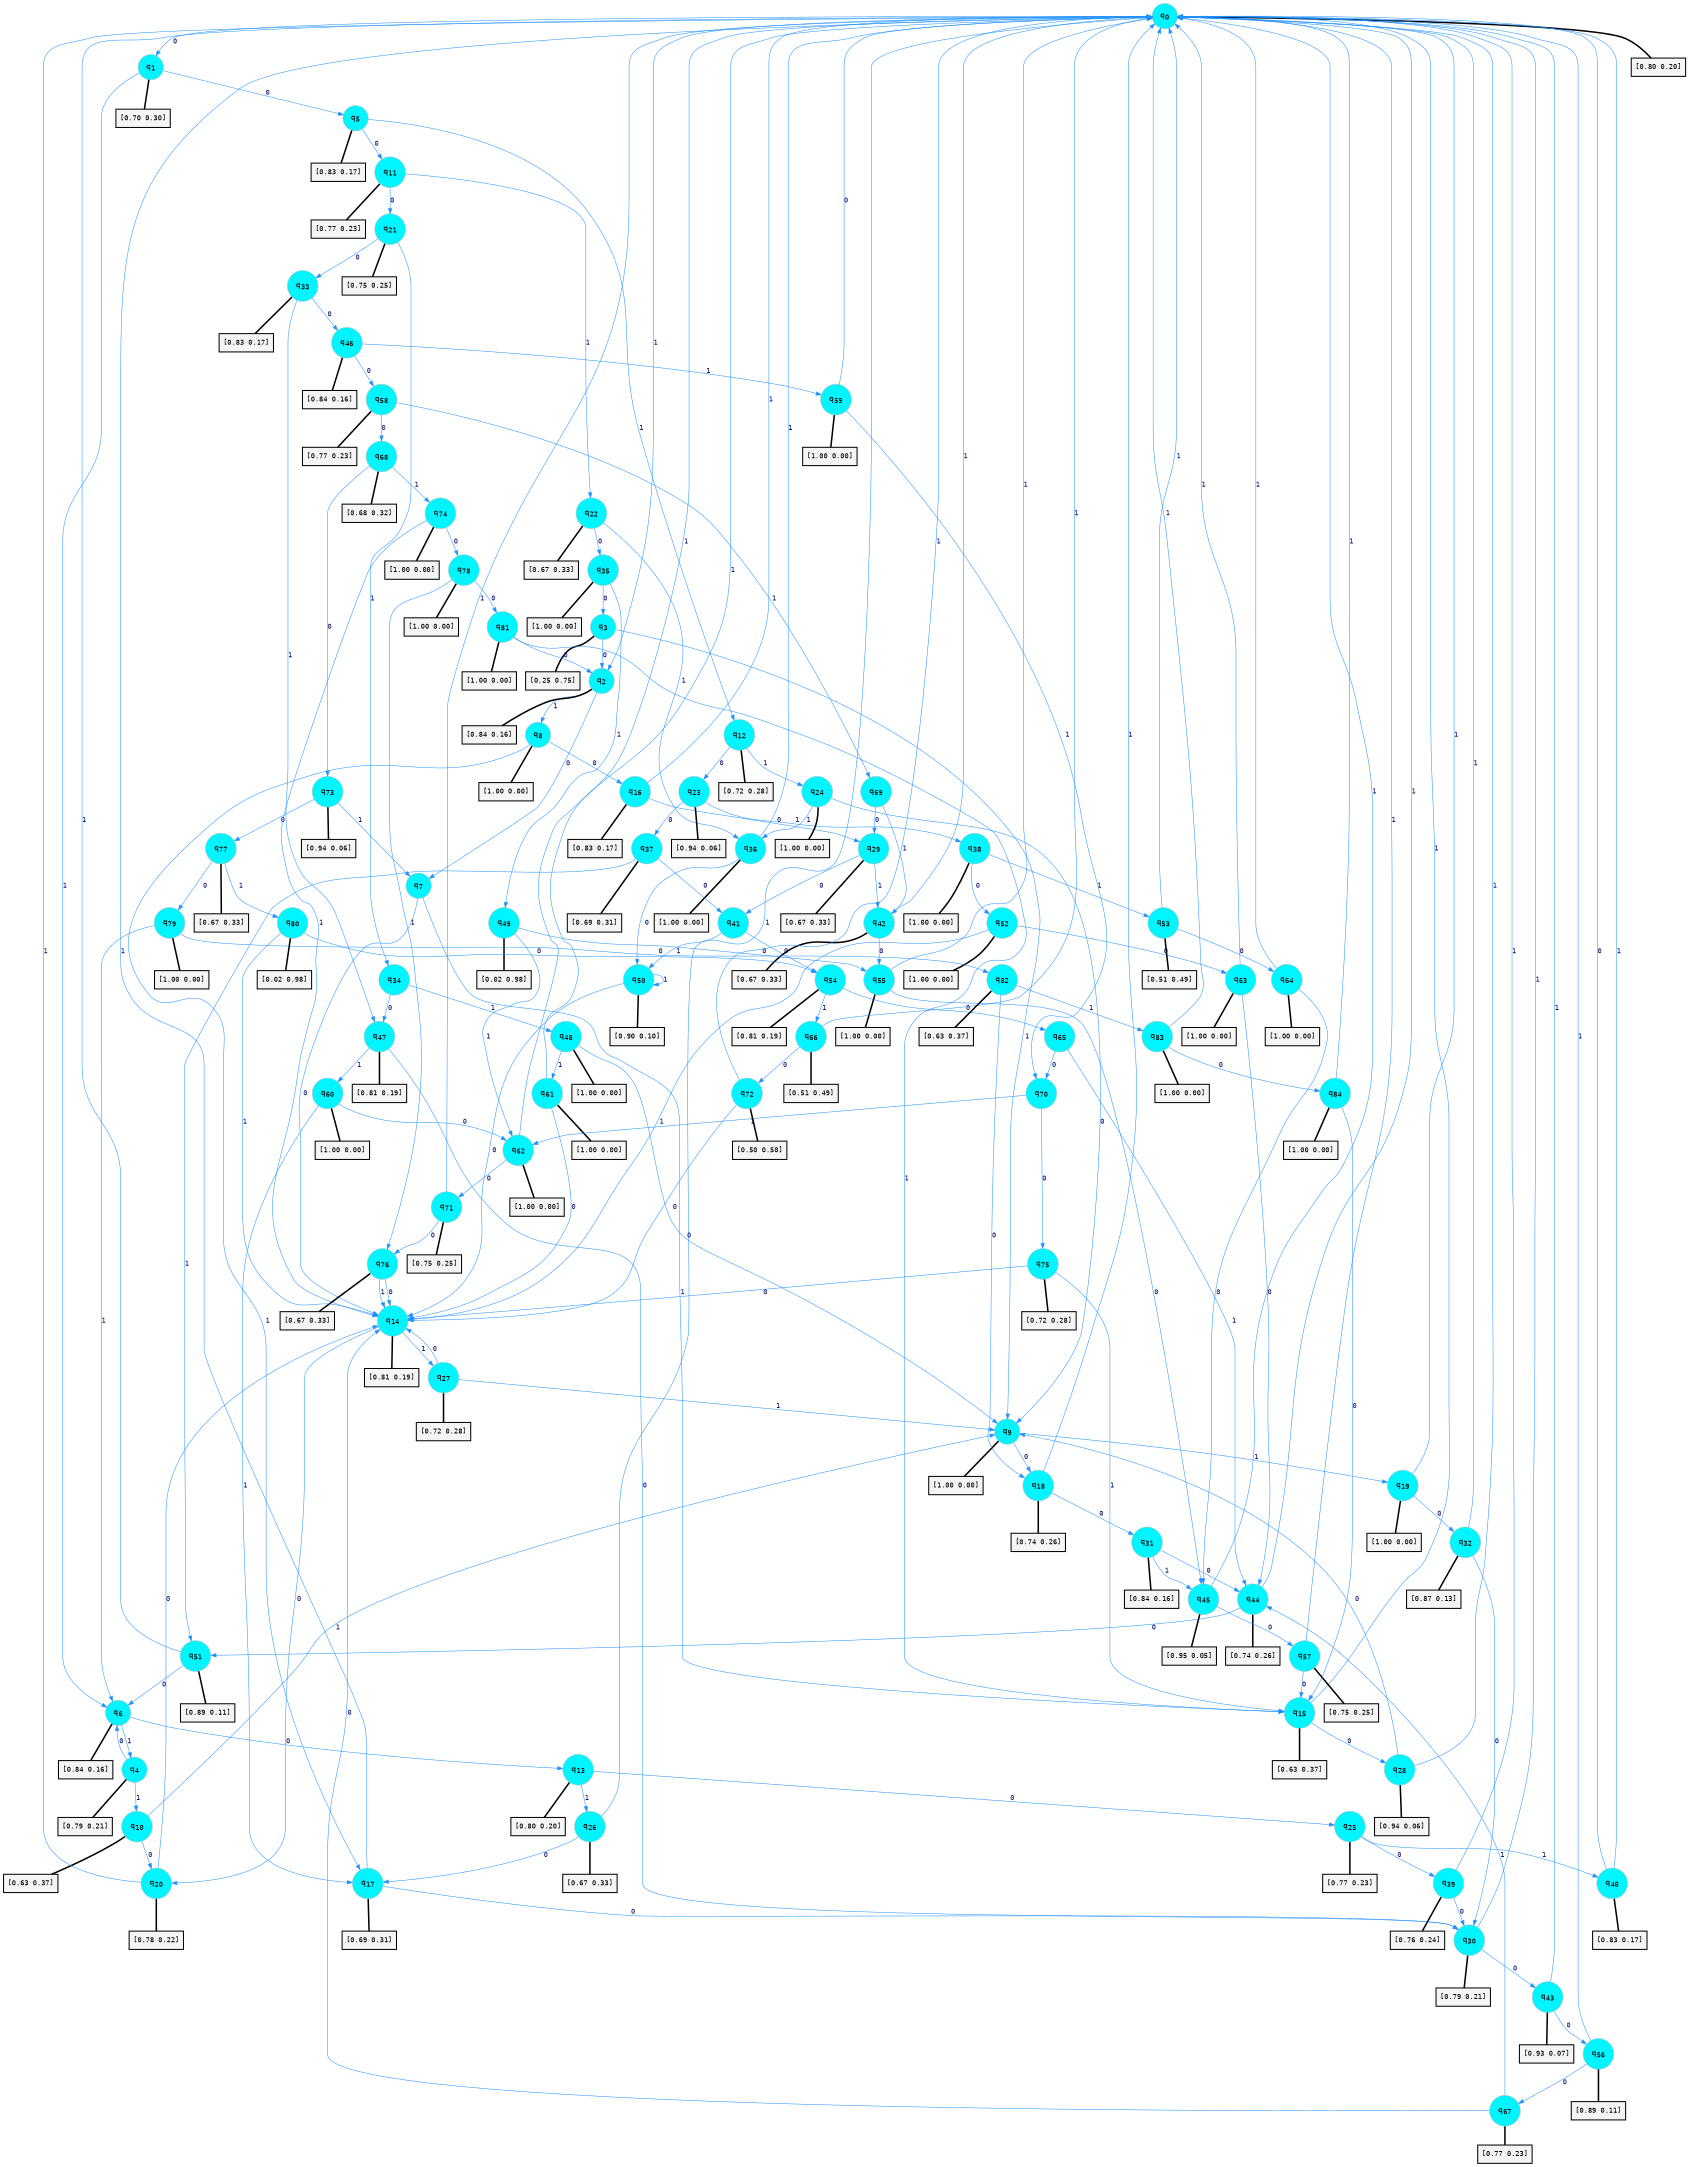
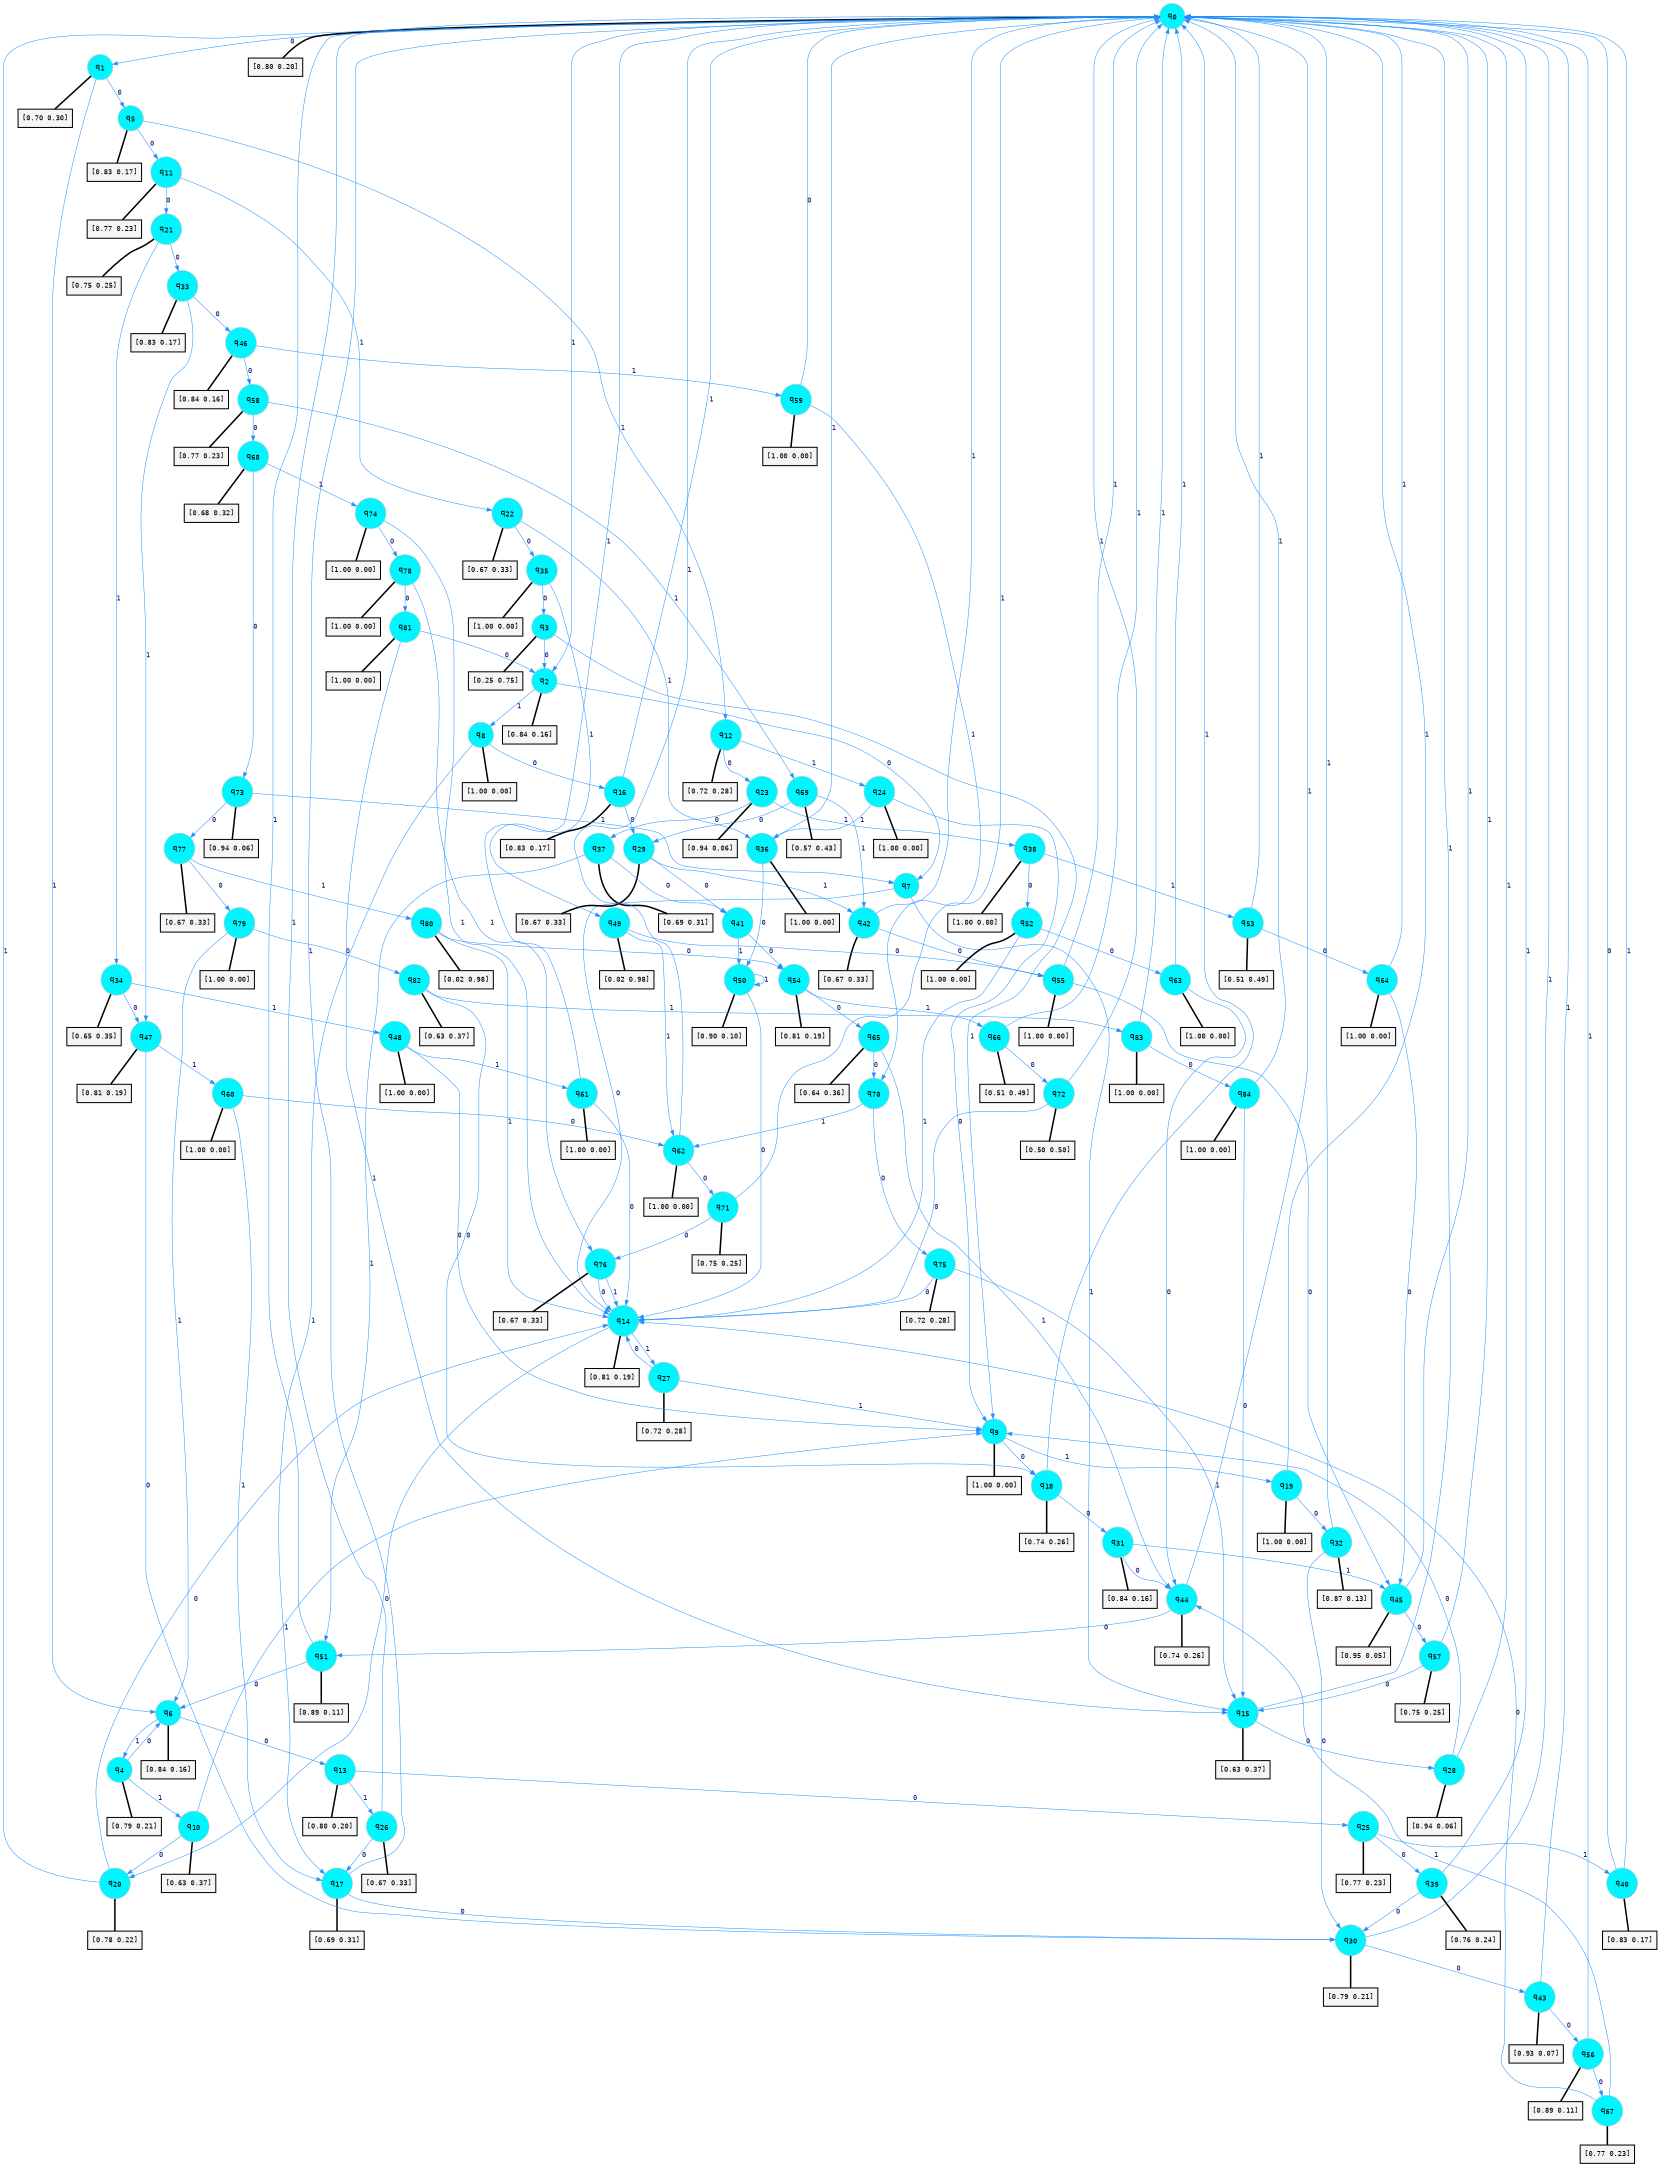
none -> (814, 849)
none -> (94, 1037)
none -> (822, 1093)
